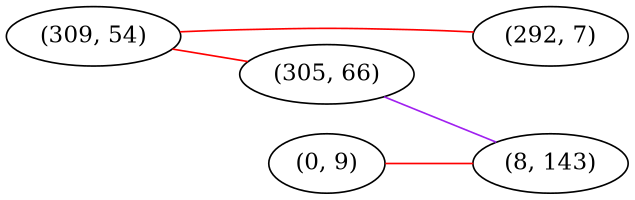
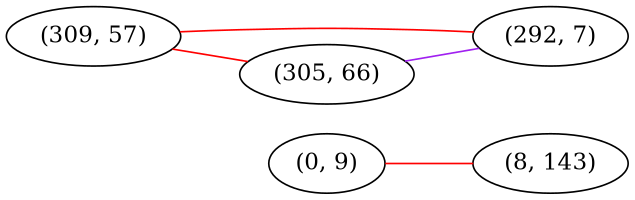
(94, 36) -> (94, 36)
(440, 120) -> (442, 55)
